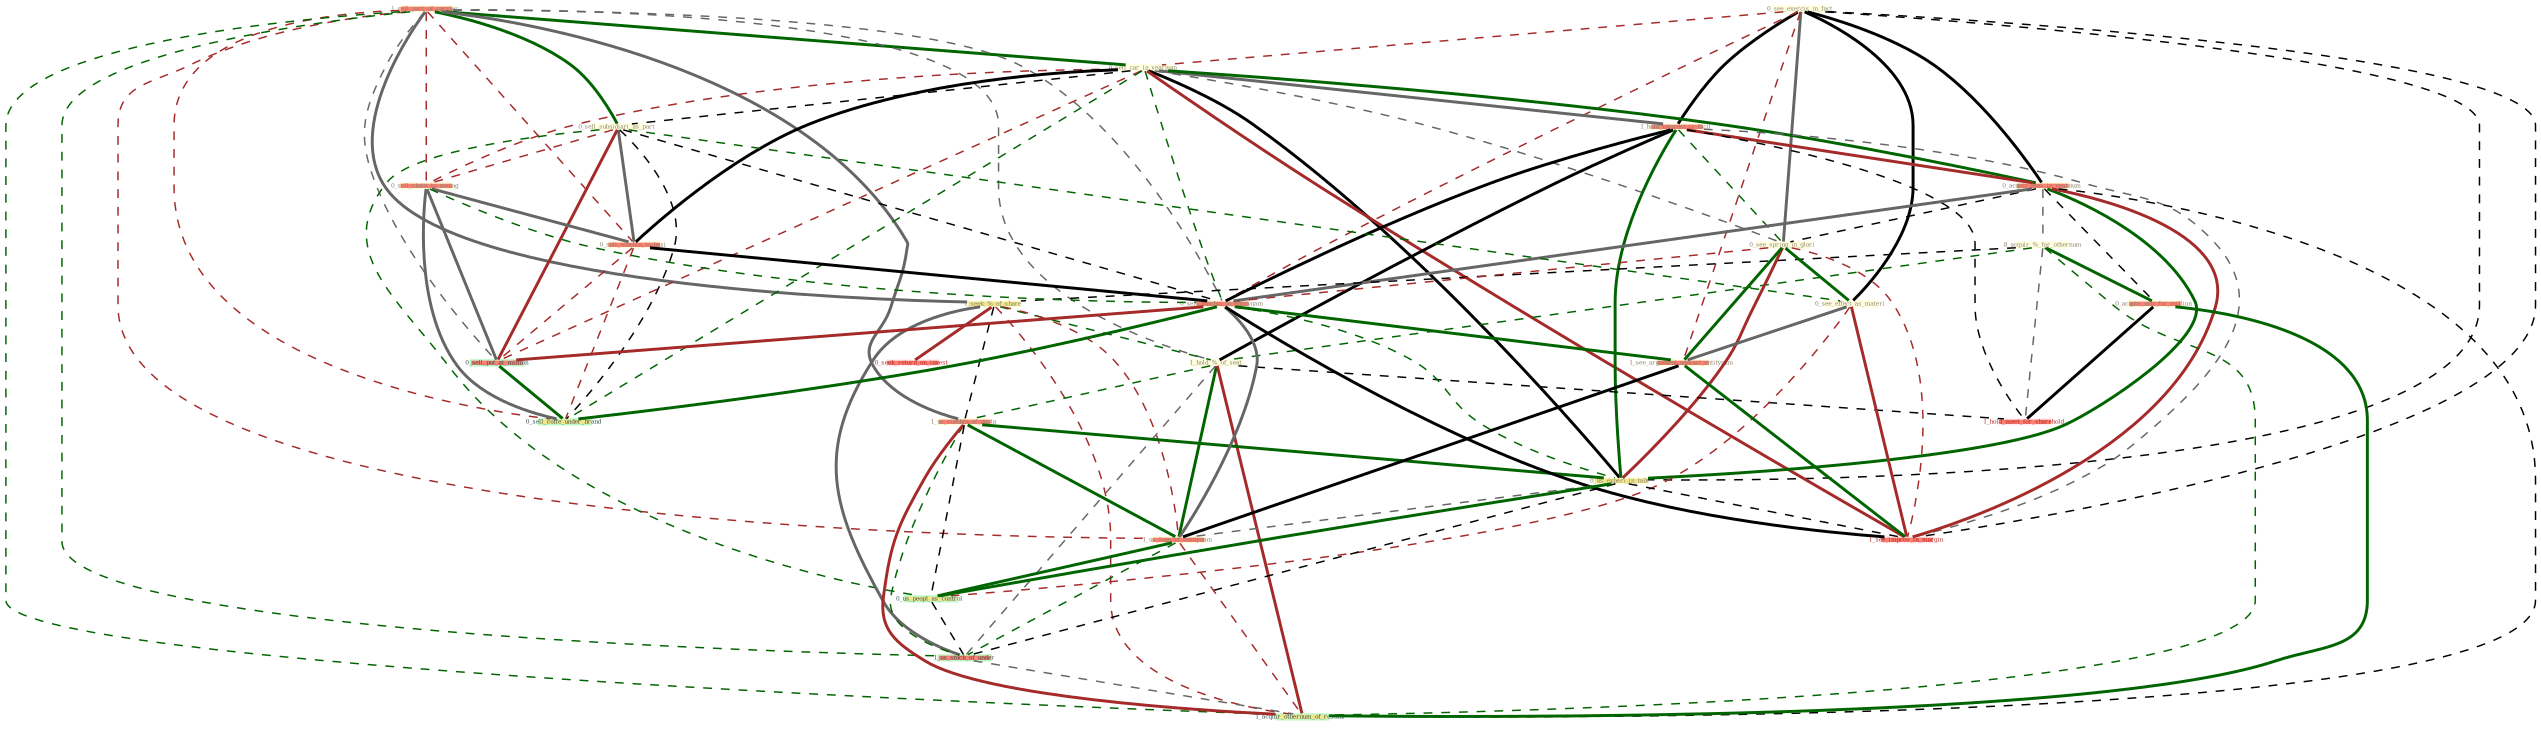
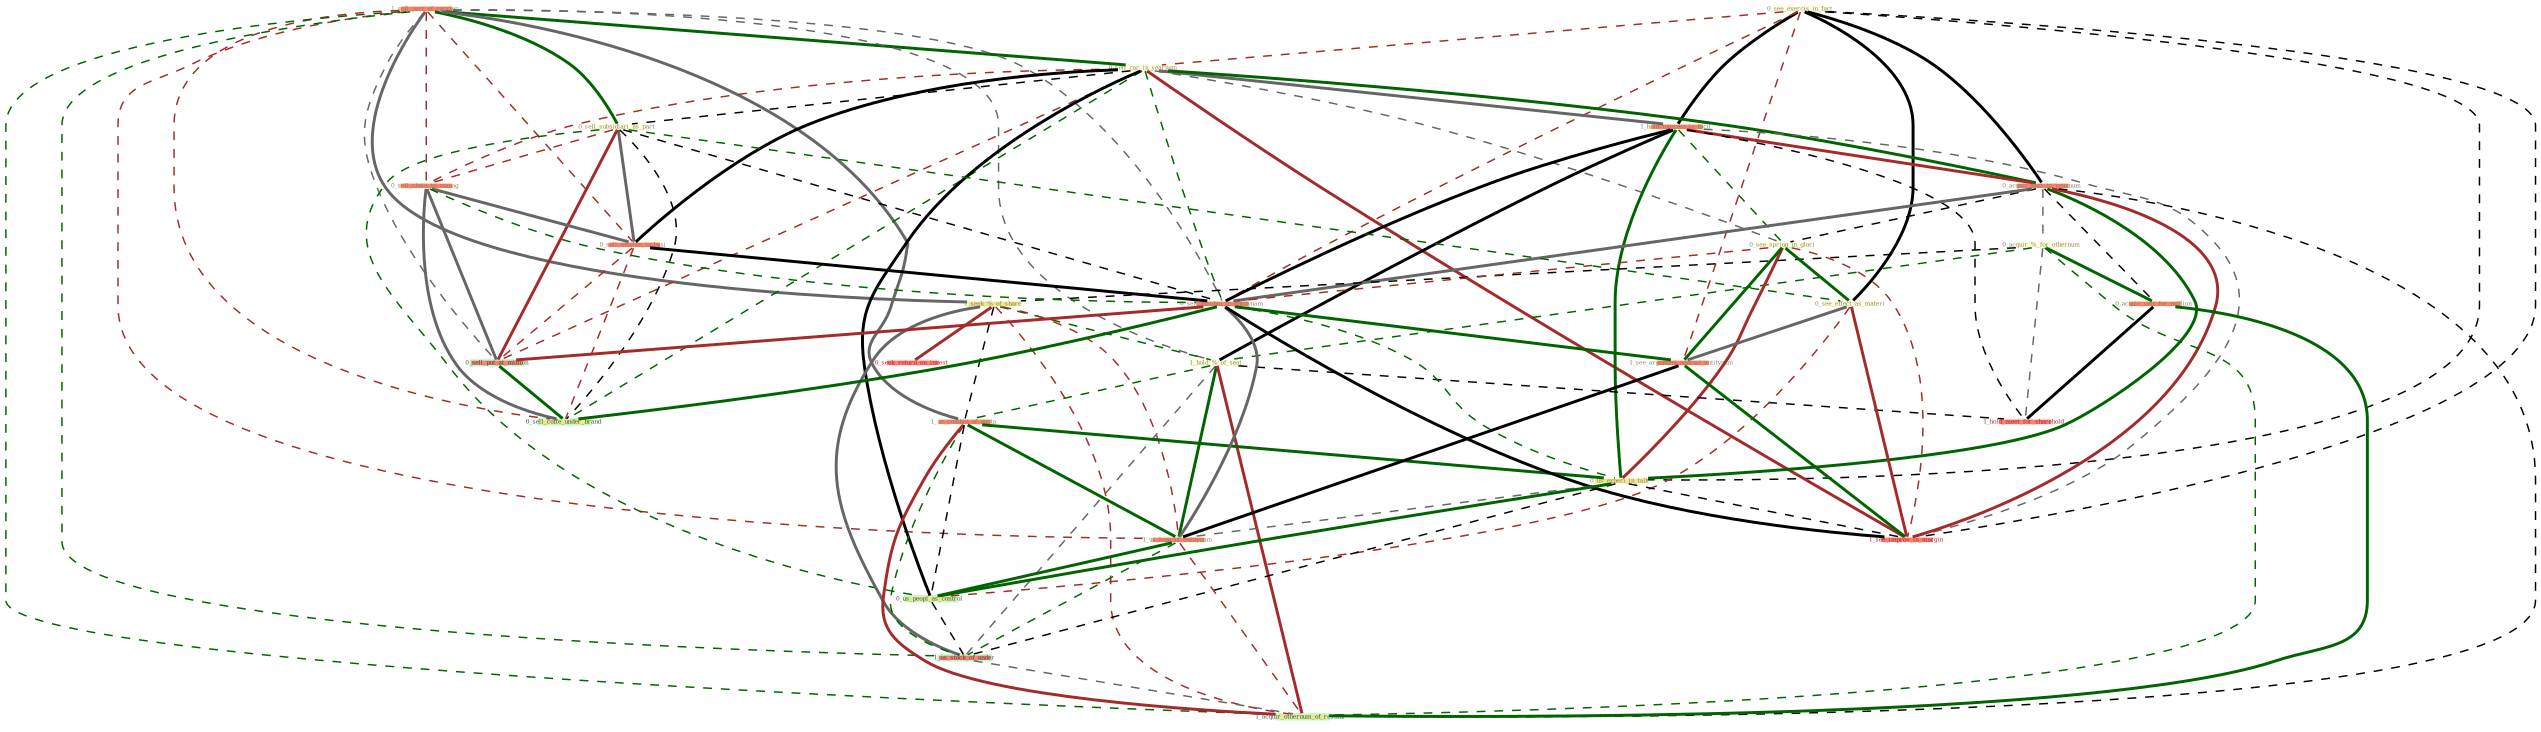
(1793, 121) -> none
(2043, 245) -> (2043, 245)
(1404, 250) -> (864, 322)
